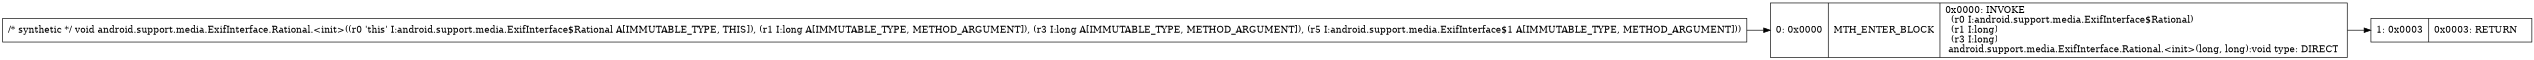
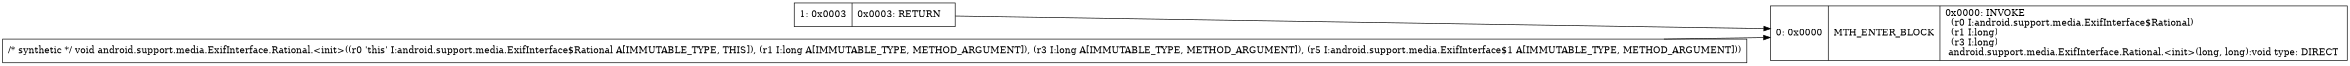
(2356, 30) -> (1360, 22)
